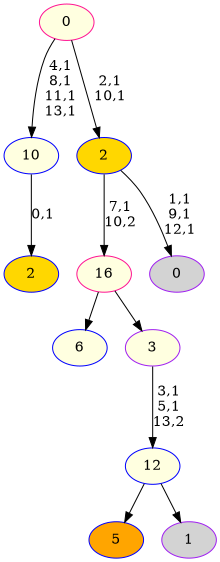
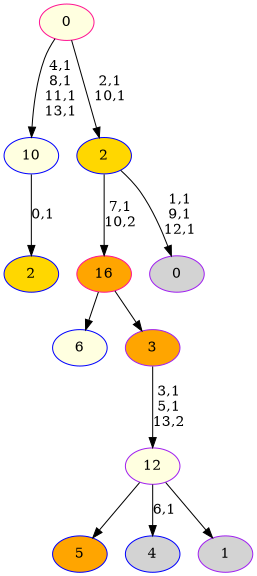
(104, 274) -> (104, 274)
(153, 348) -> (153, 348)
(153, 466) -> (153, 466)
none -> (153, 554)
